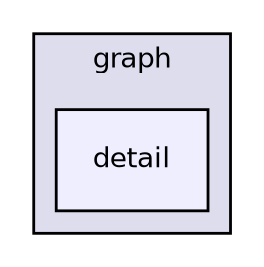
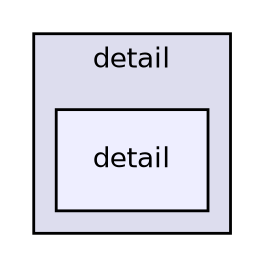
(132, 60) -> (132, 60)
